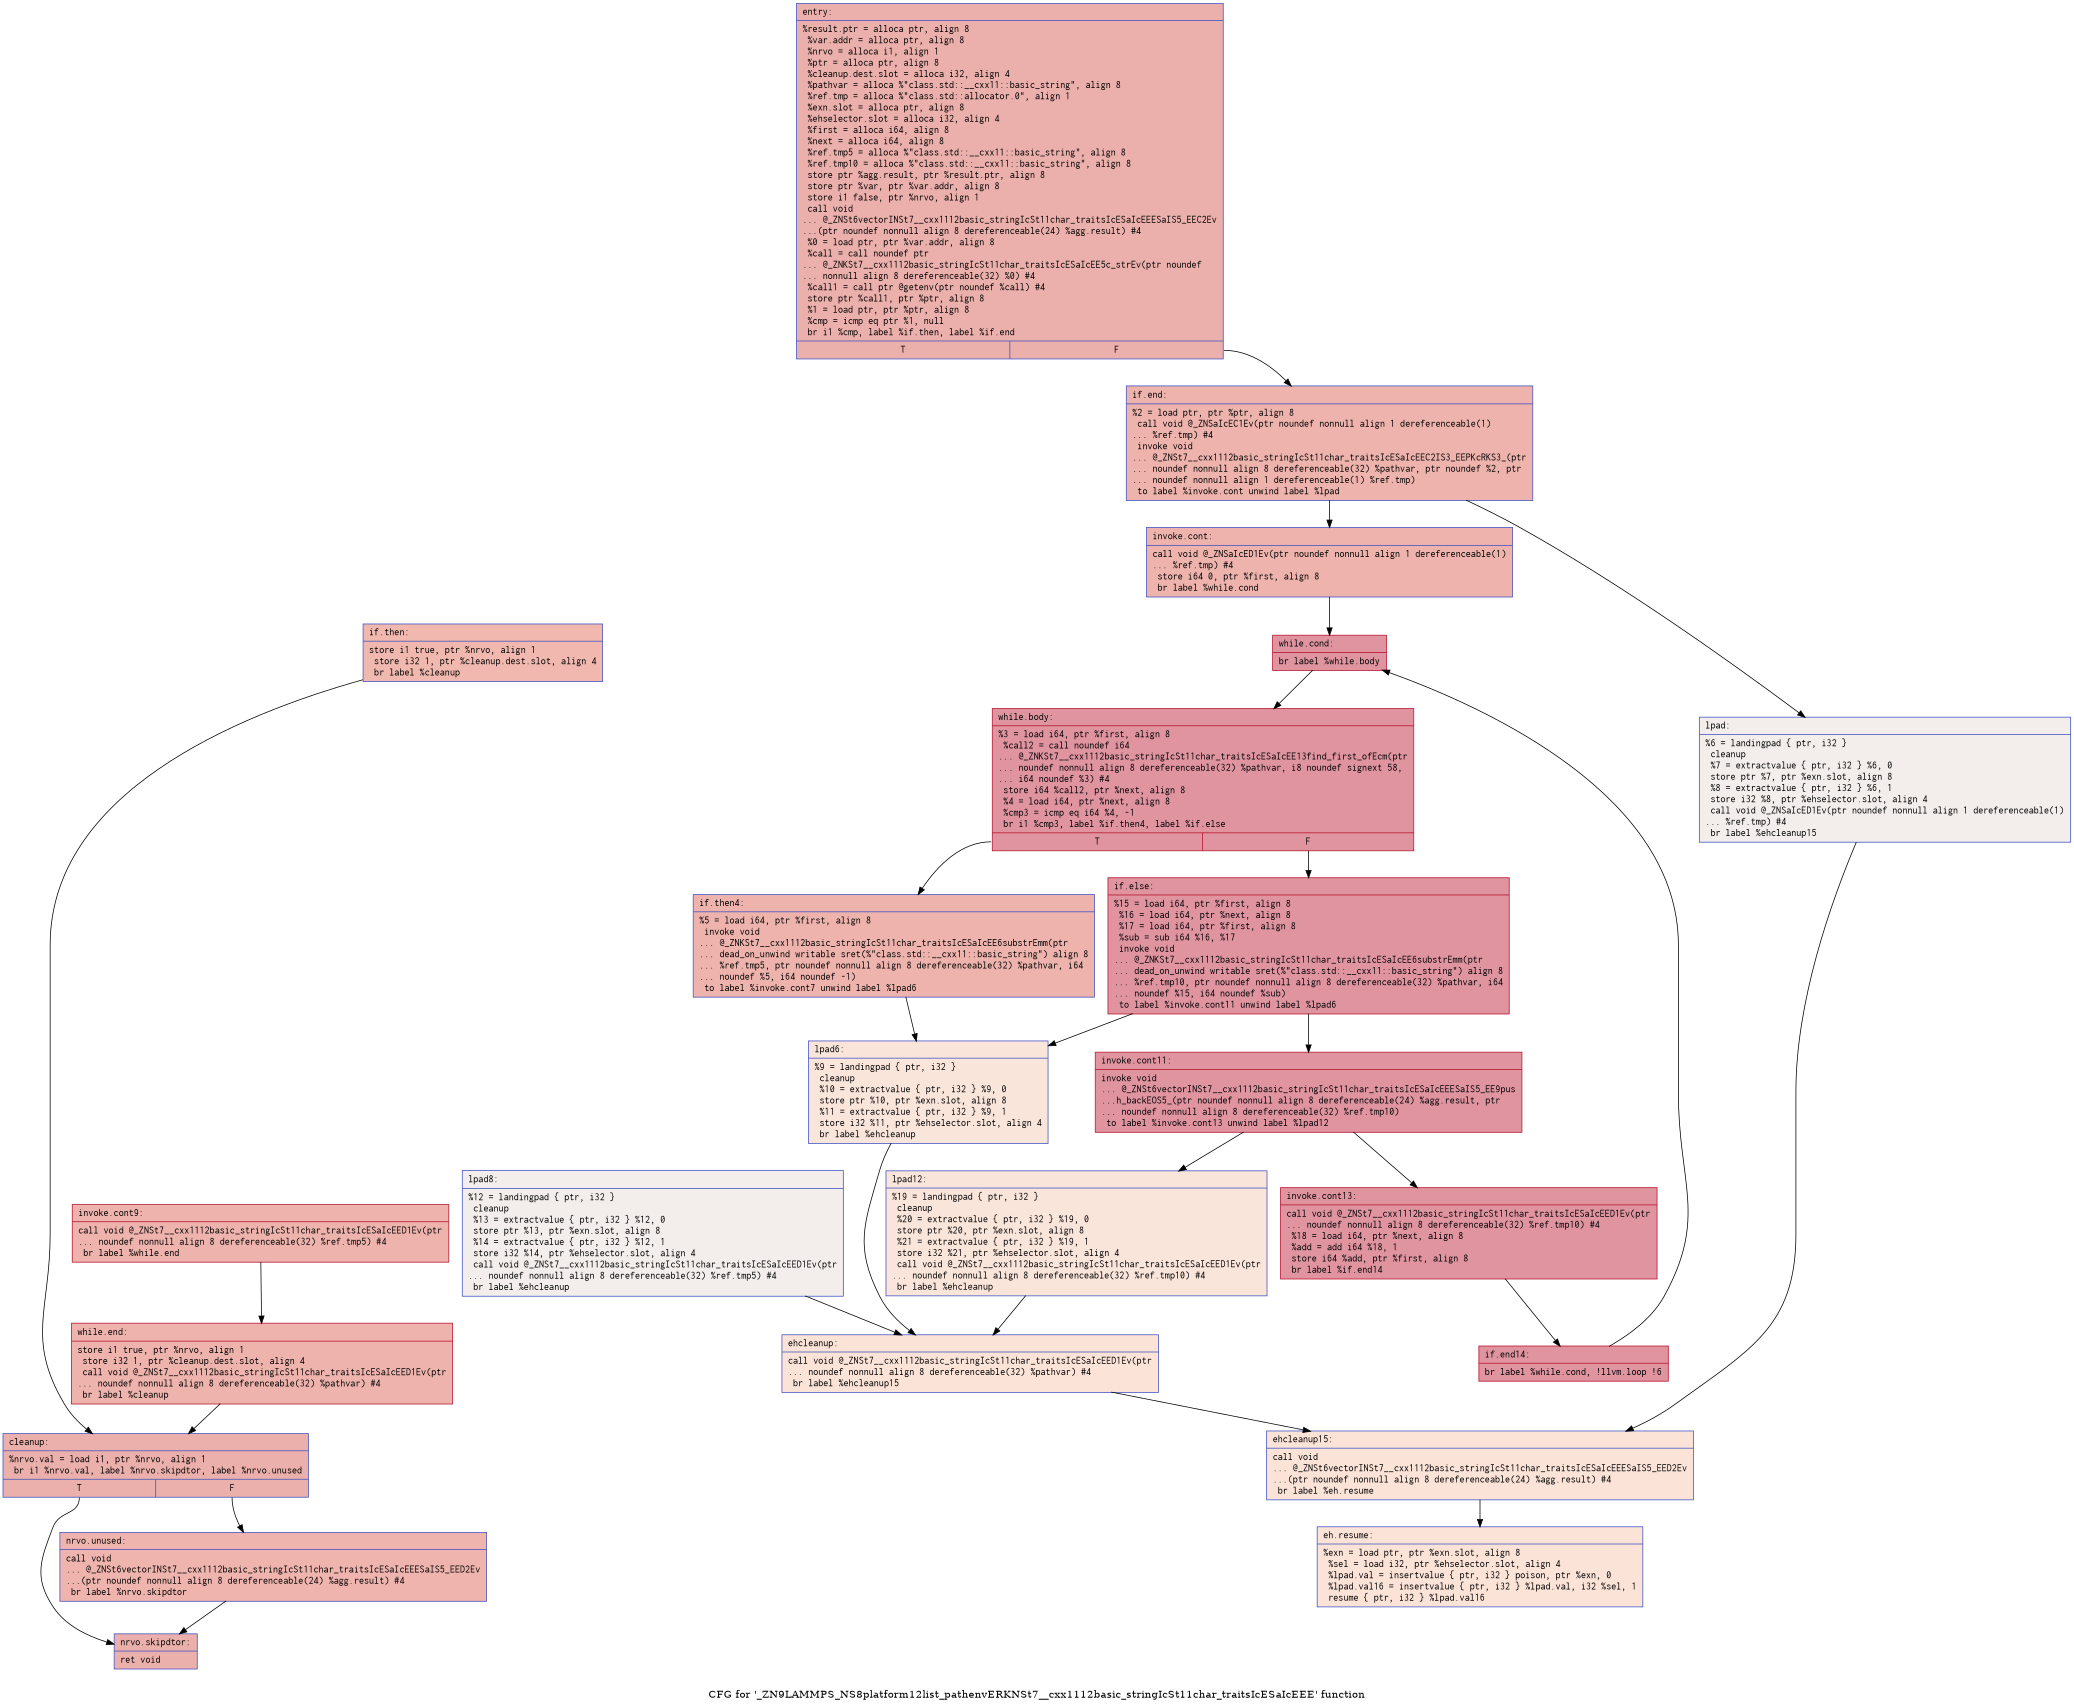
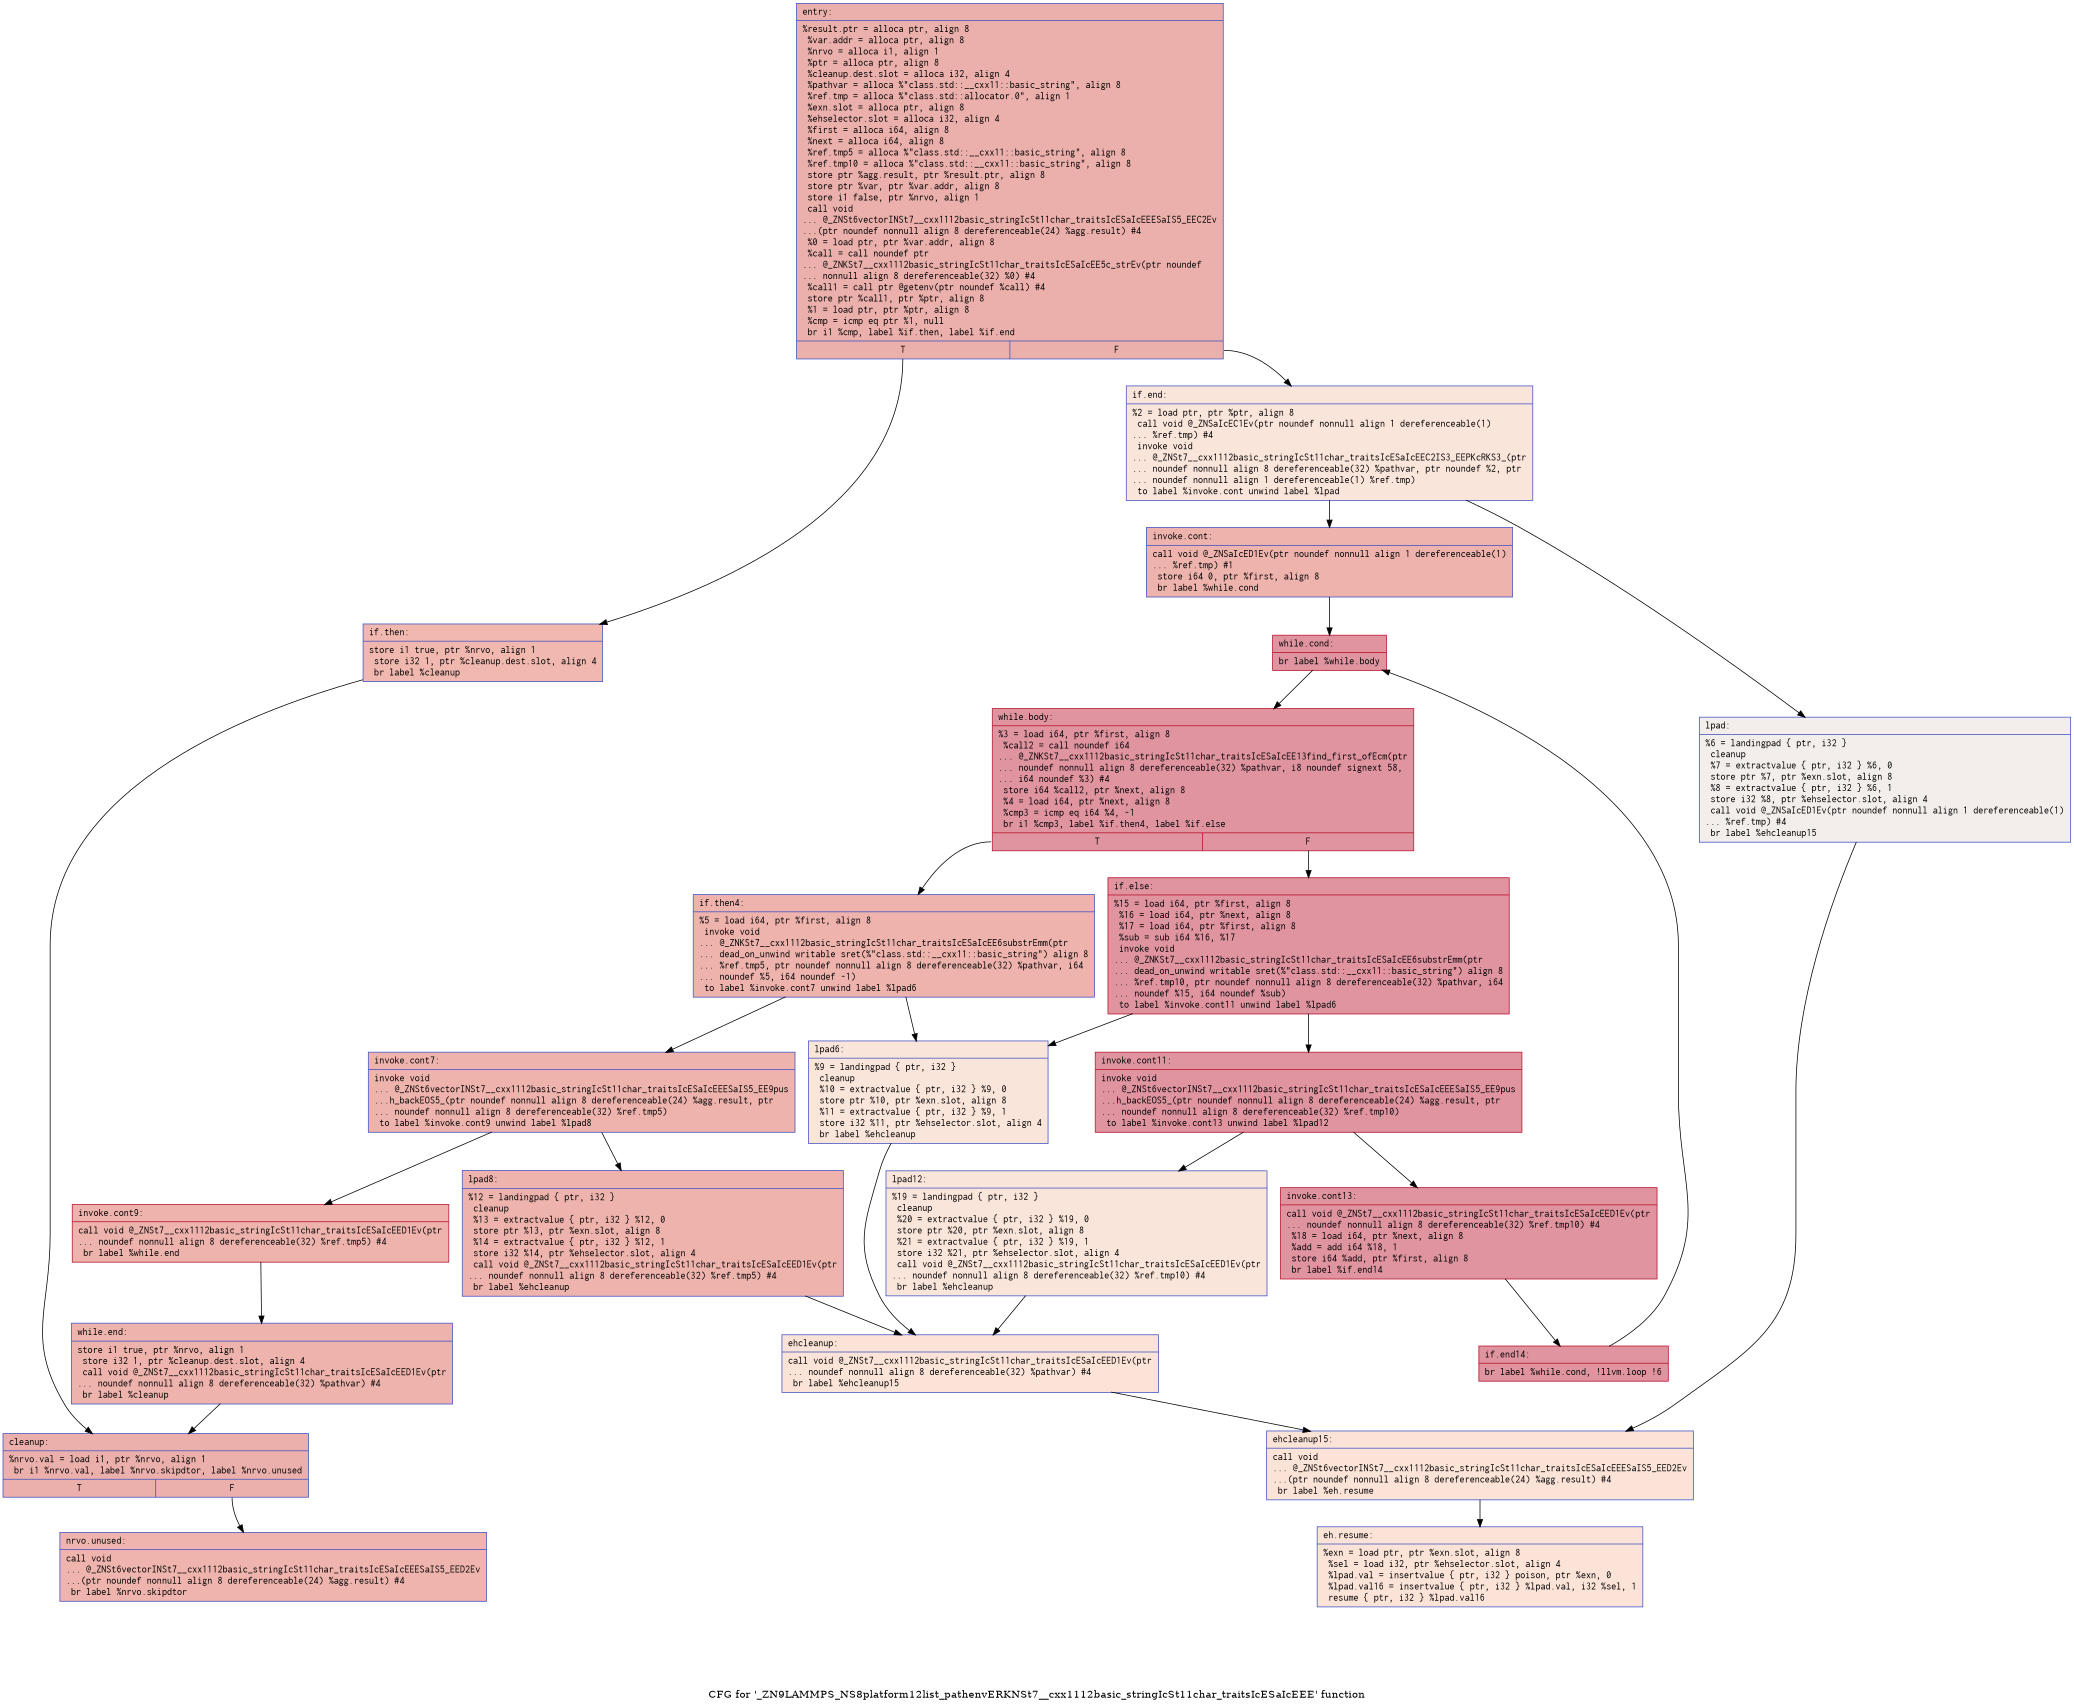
(1330, 443) -> (1330, 443)
none -> (798, 533)
(1193, 565) -> (1193, 565)
none -> (582, 1092)
(653, 1233) -> (653, 1233)
(262, 1364) -> (262, 1364)
(156, 1651) -> none
